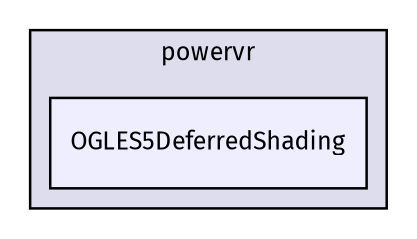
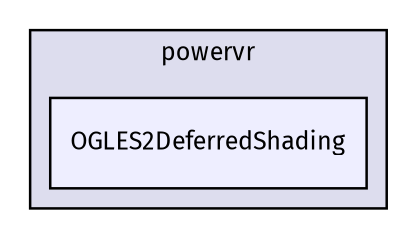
(208, 143) -> (208, 143)
